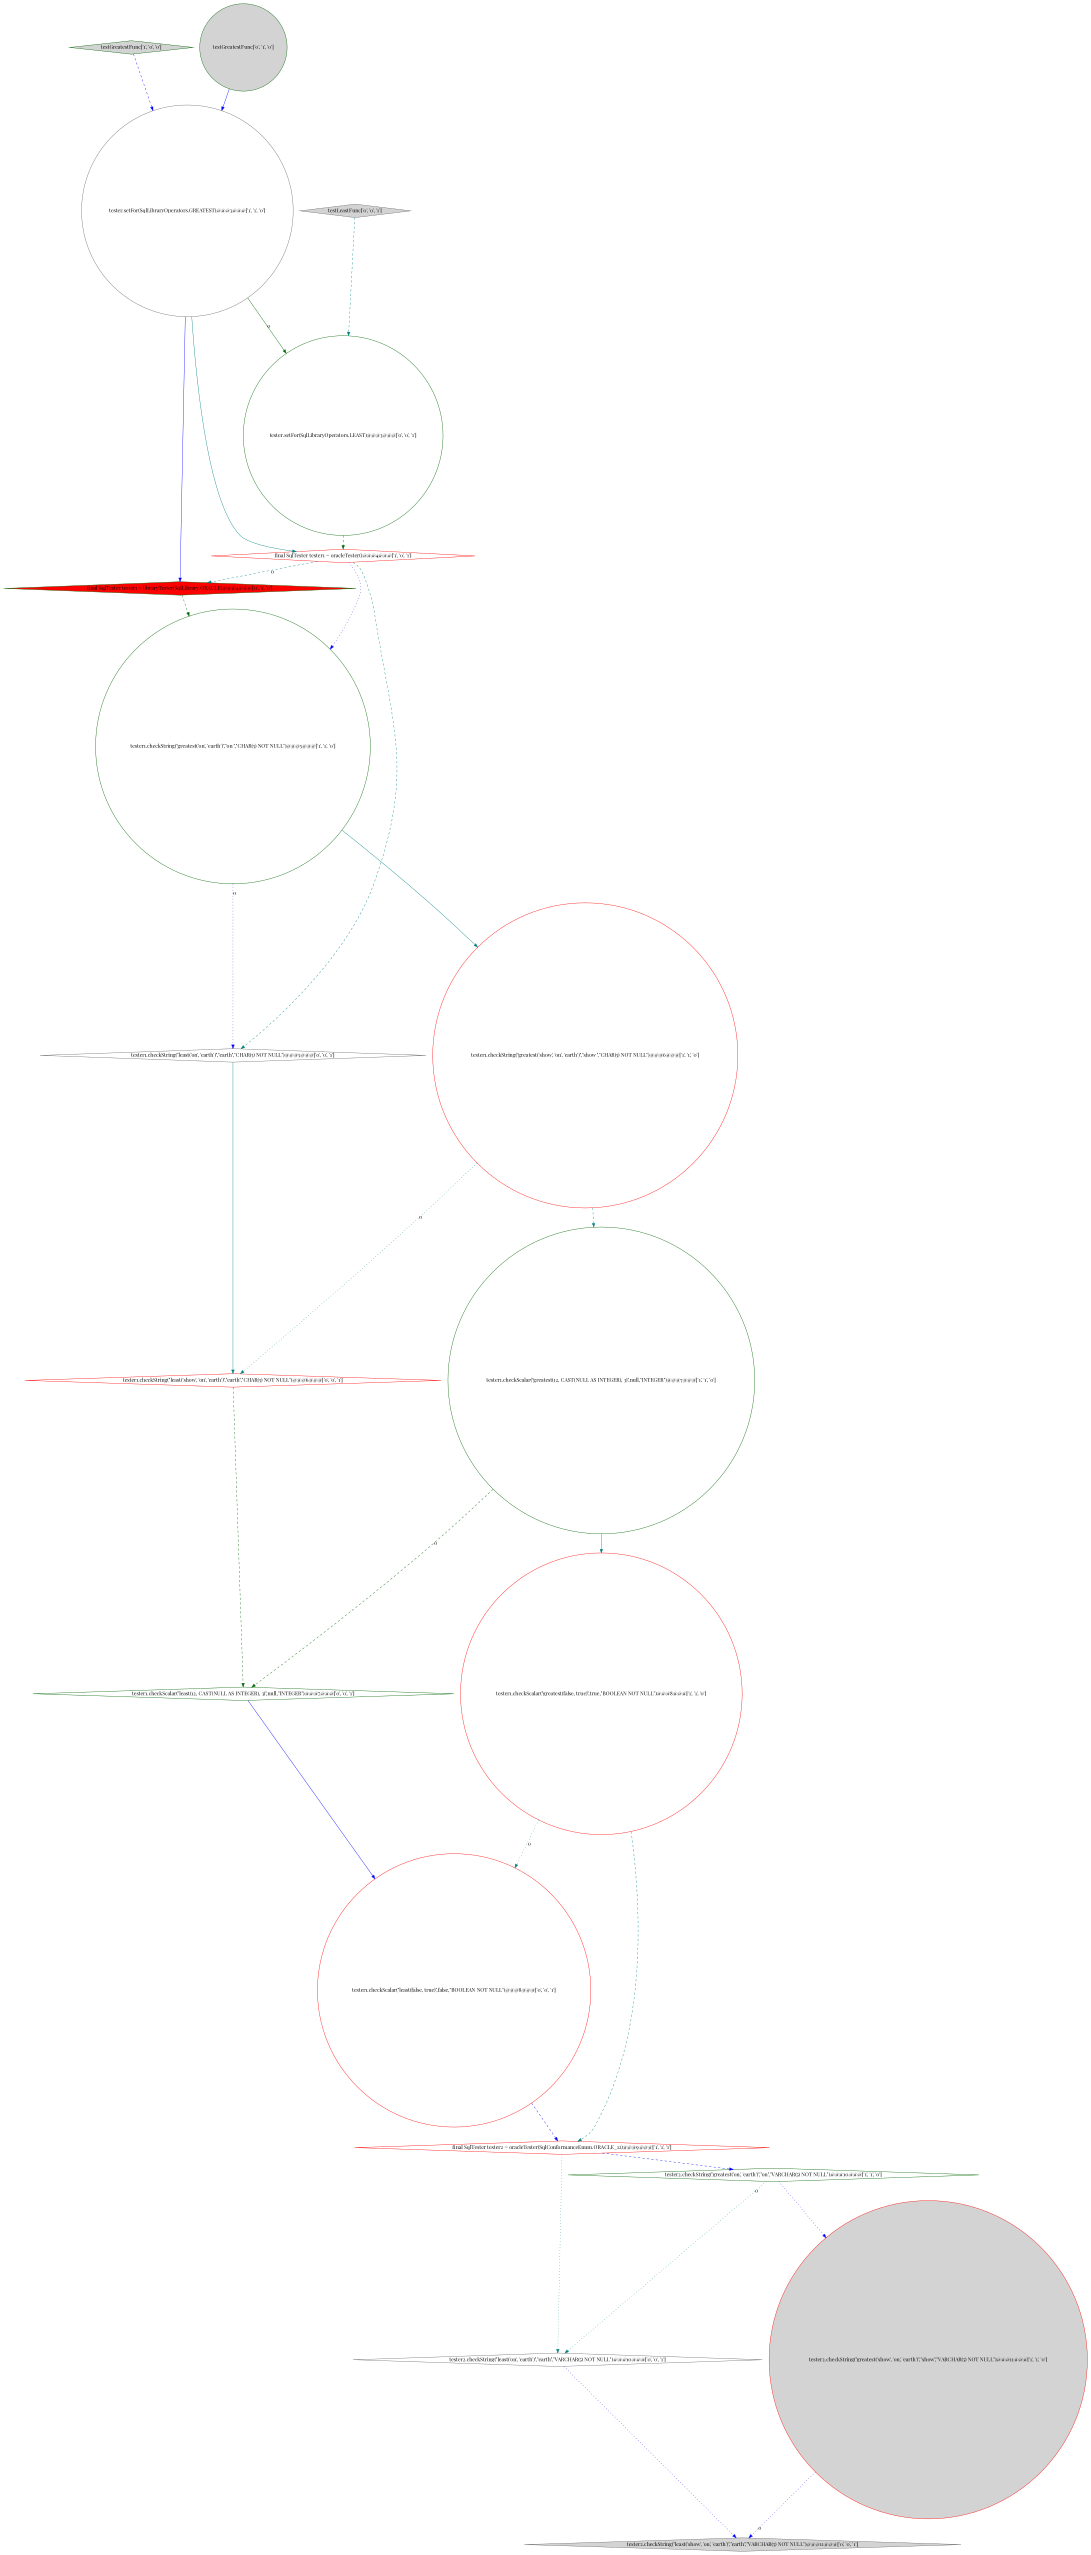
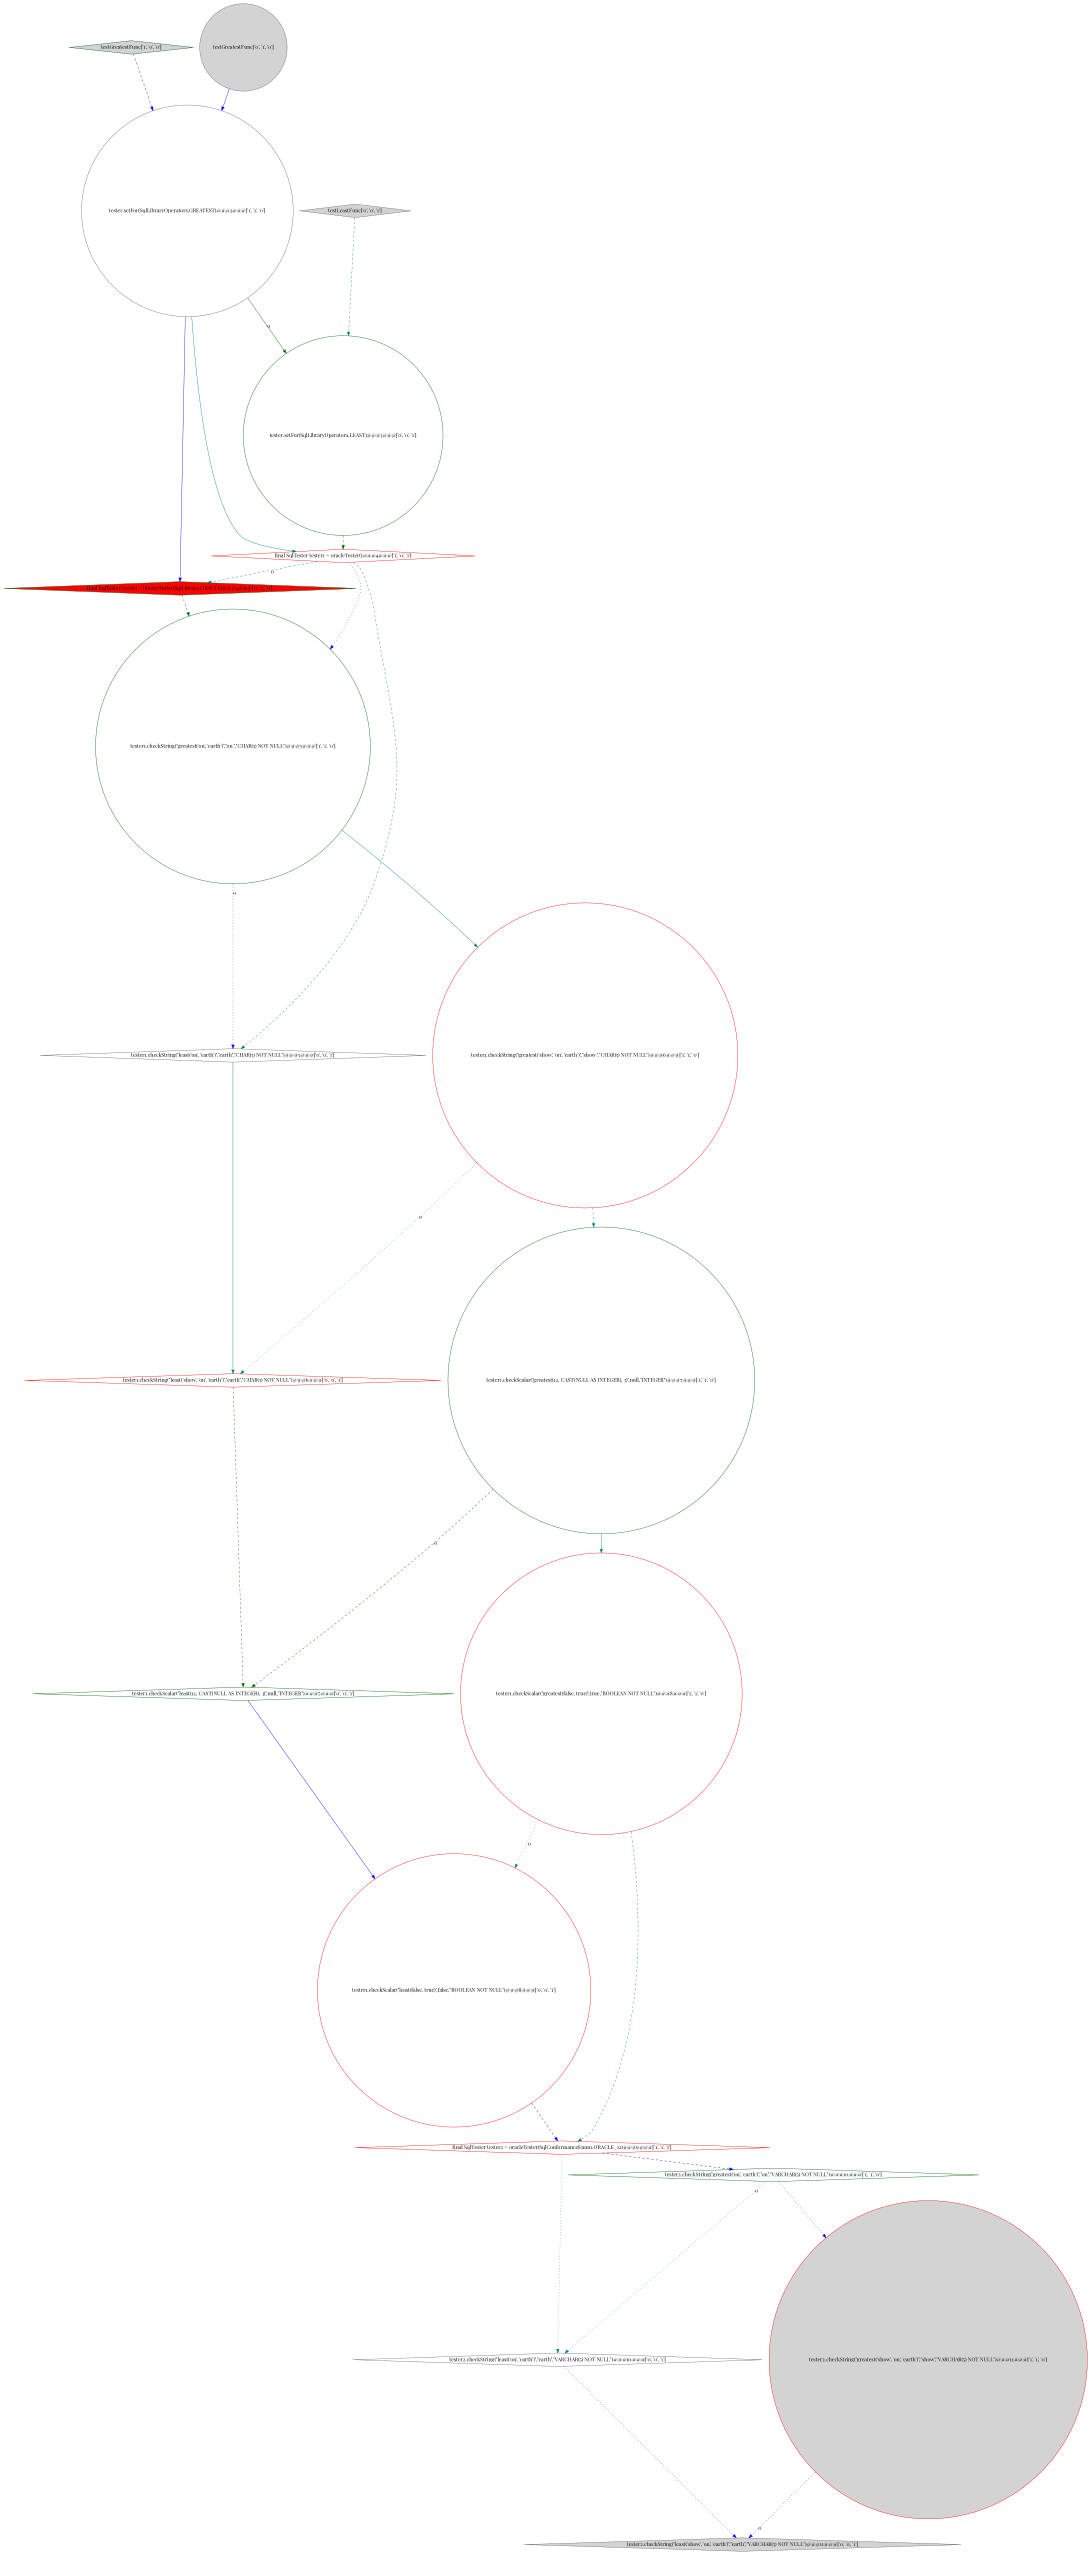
(243, 47) -> (243, 47)
